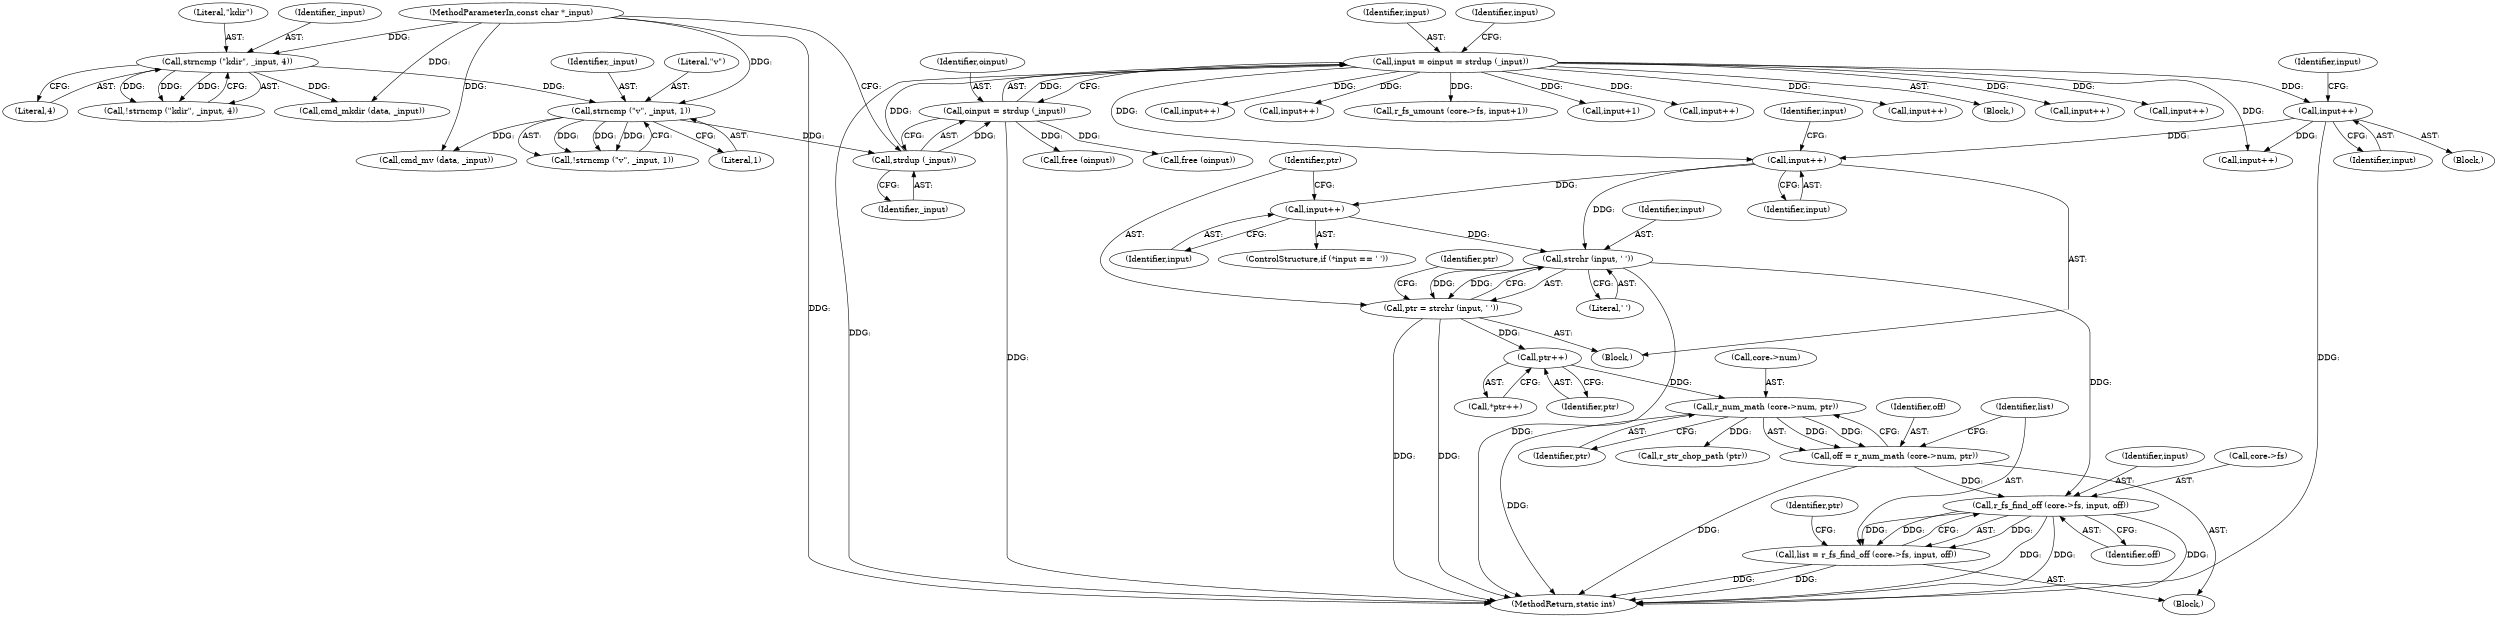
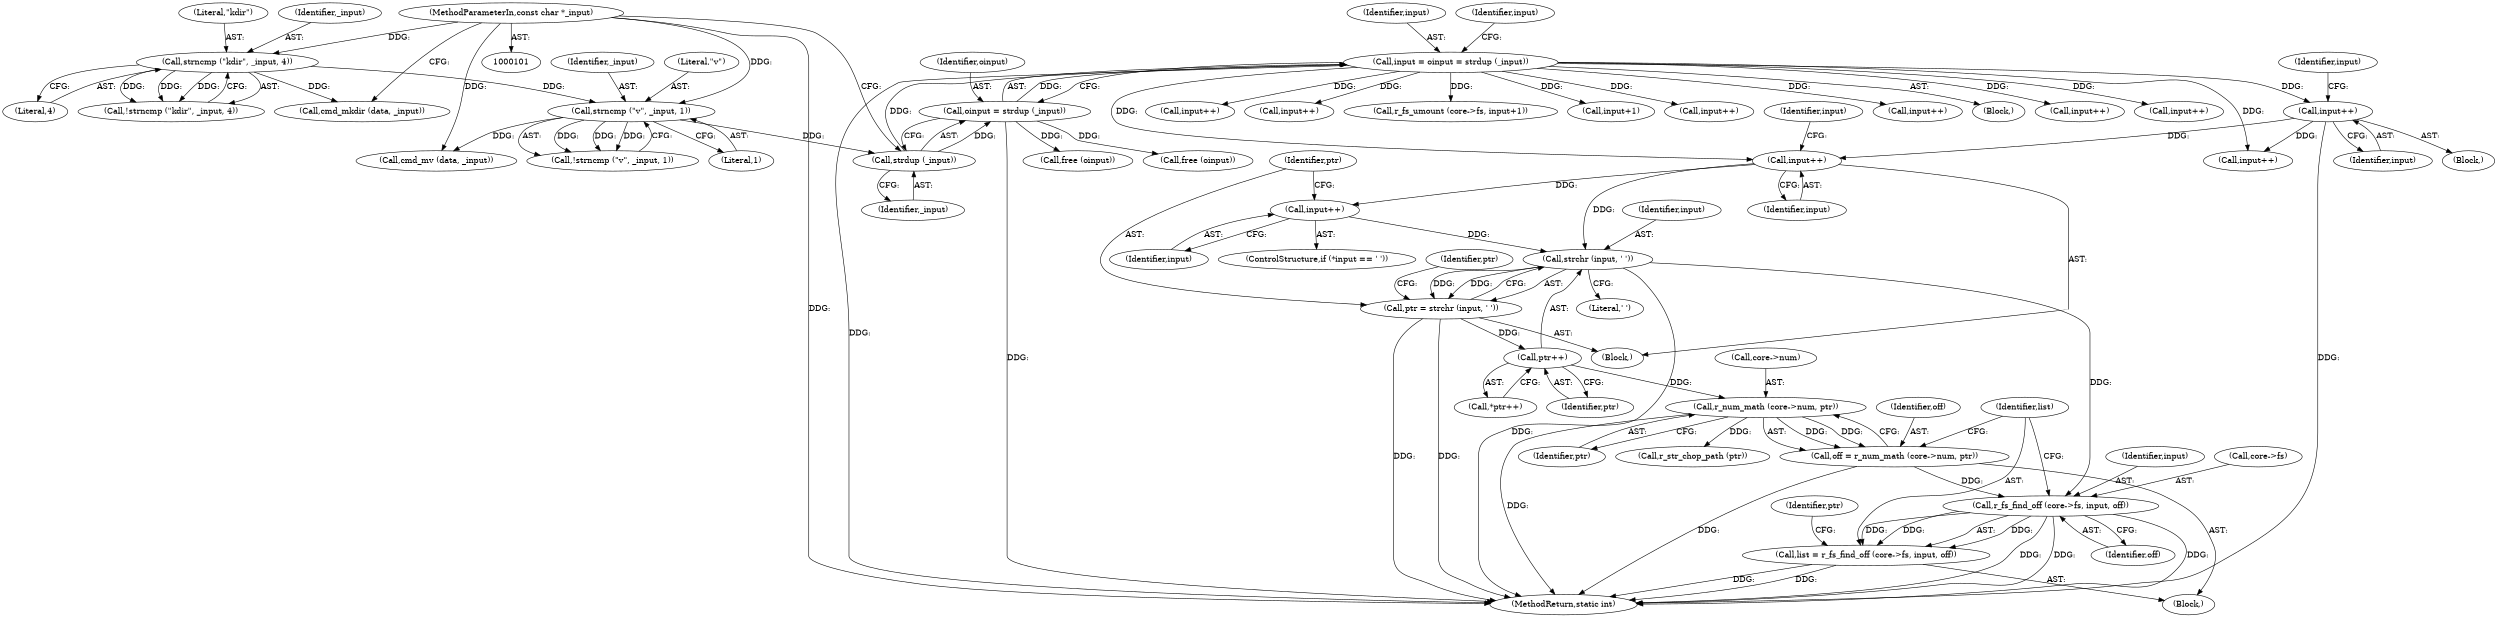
(441, 62) -> (441, 62)
none -> (511, 62)
(1618, 285) -> (1547, 304)
(1936, 527) -> (2040, 454)
